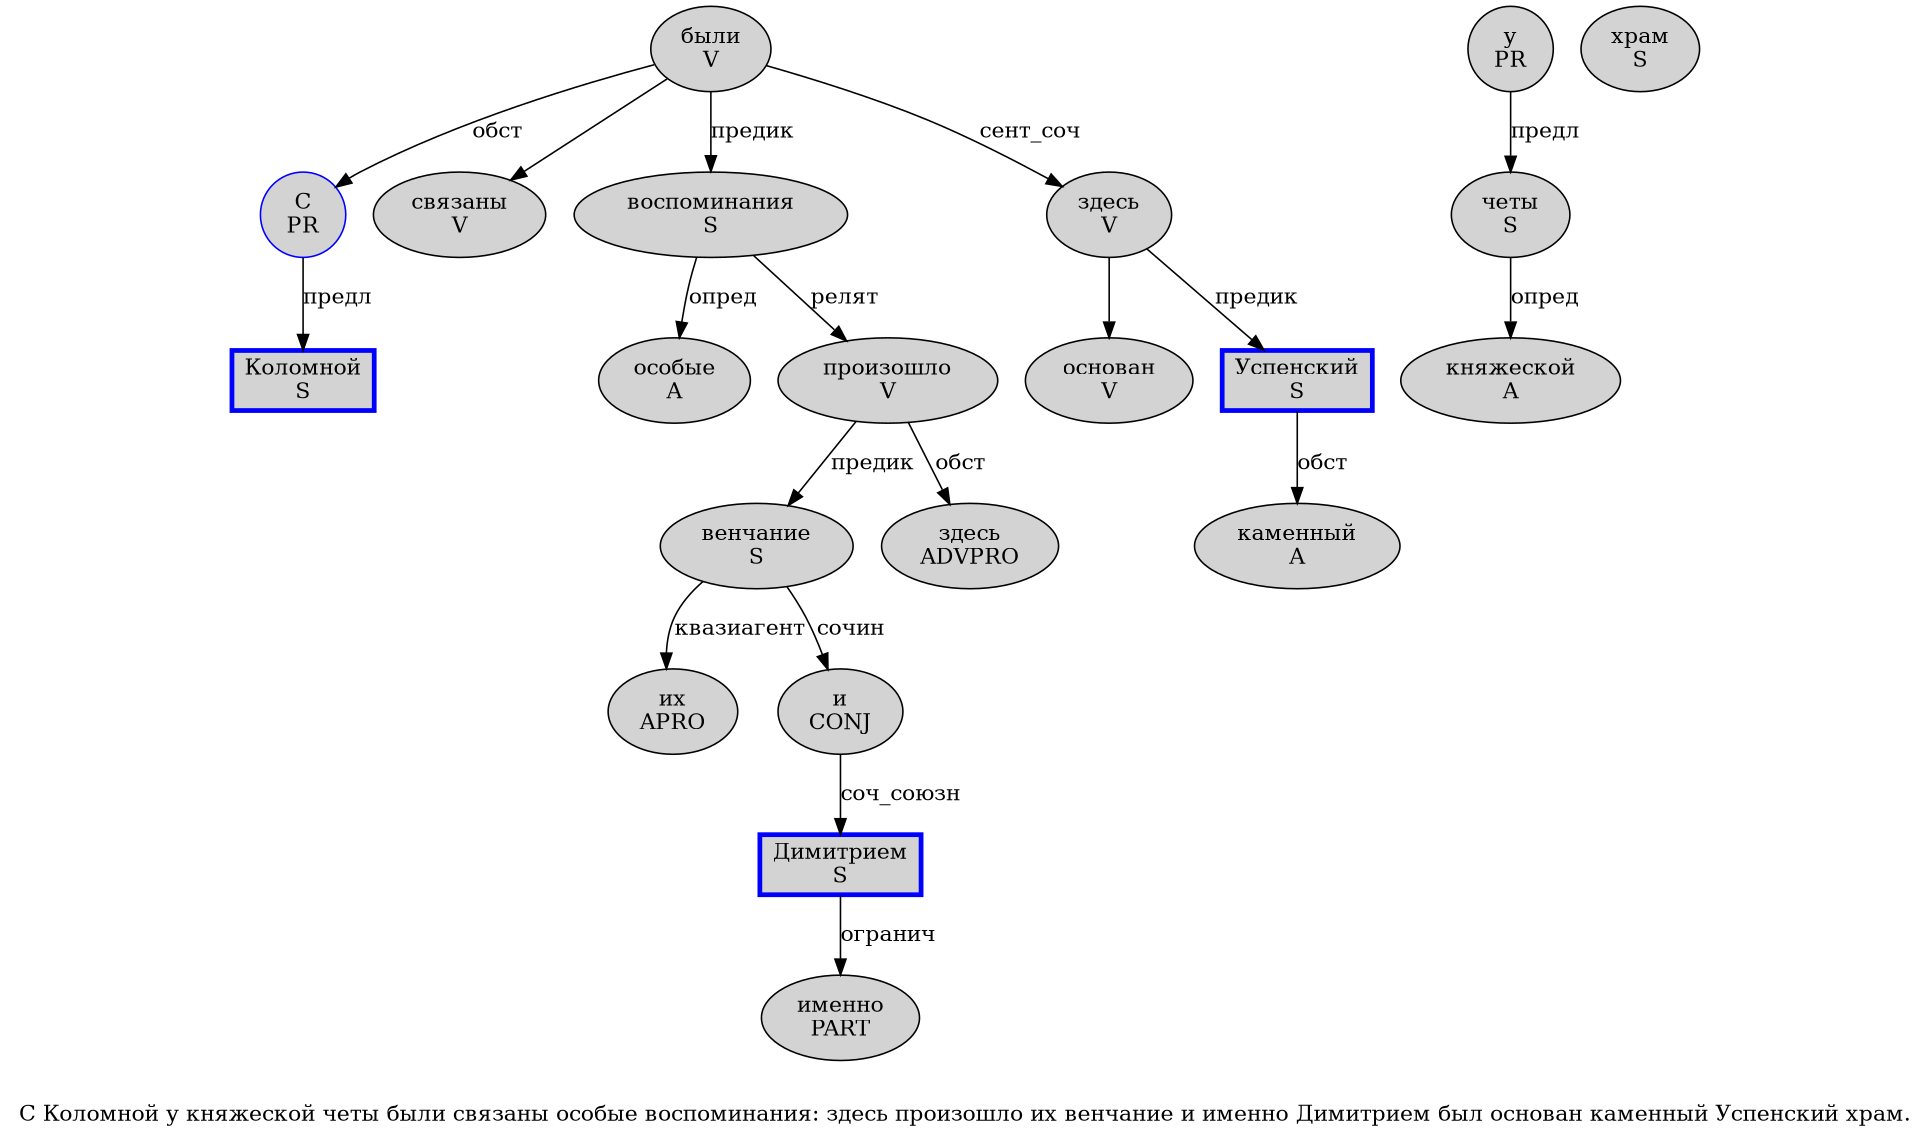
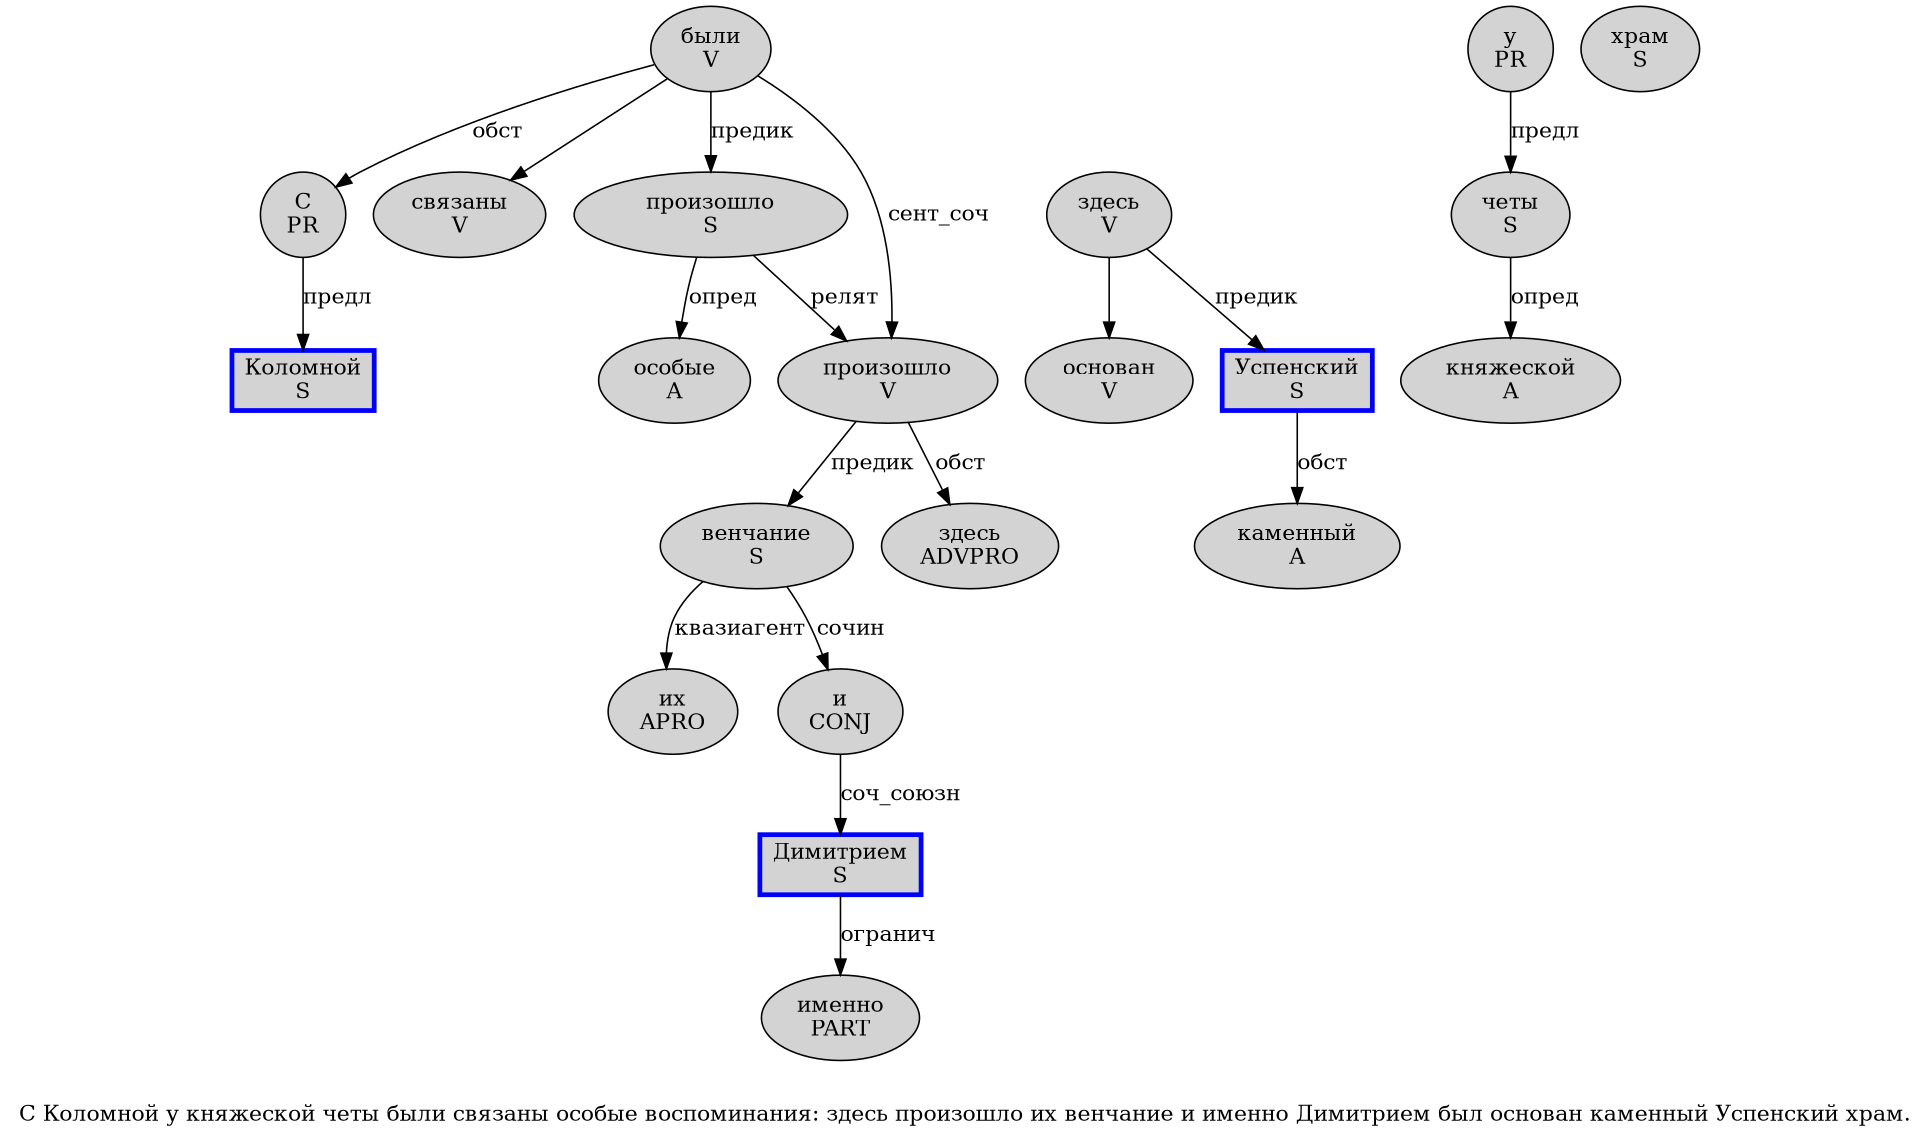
(911, 113) -> (864, 178)
(303, 215) -> (303, 215)
(711, 215) -> (711, 215)
